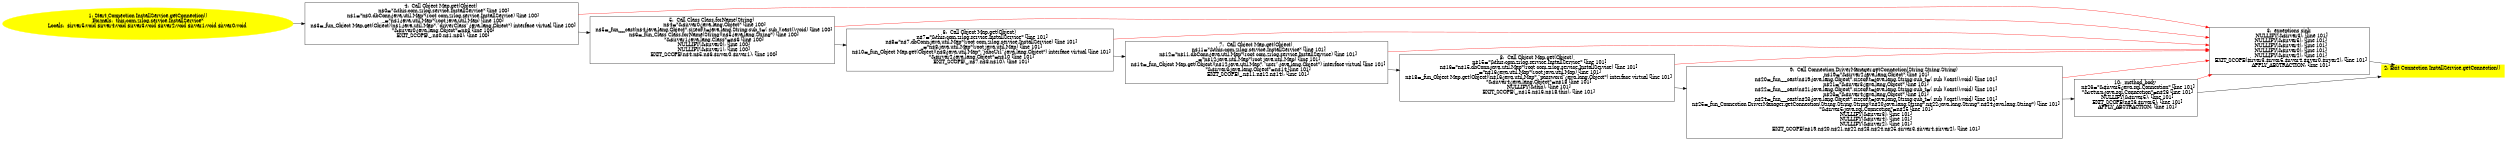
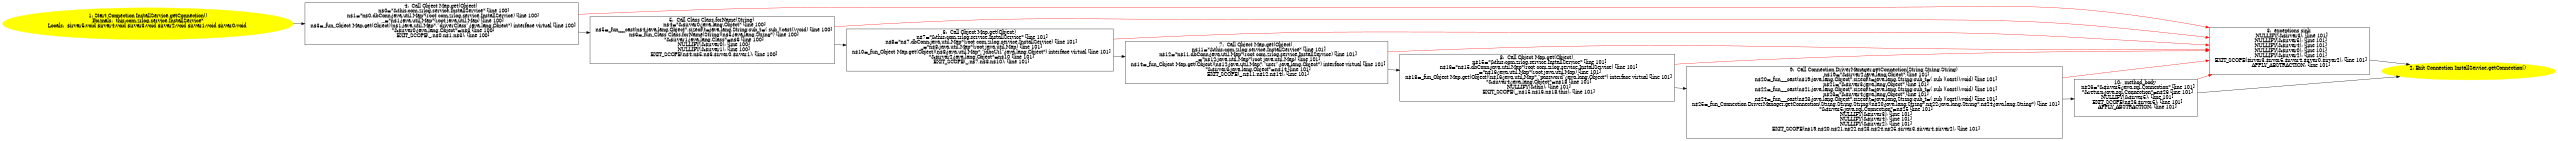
(2443, 71) -> (2468, 71)
